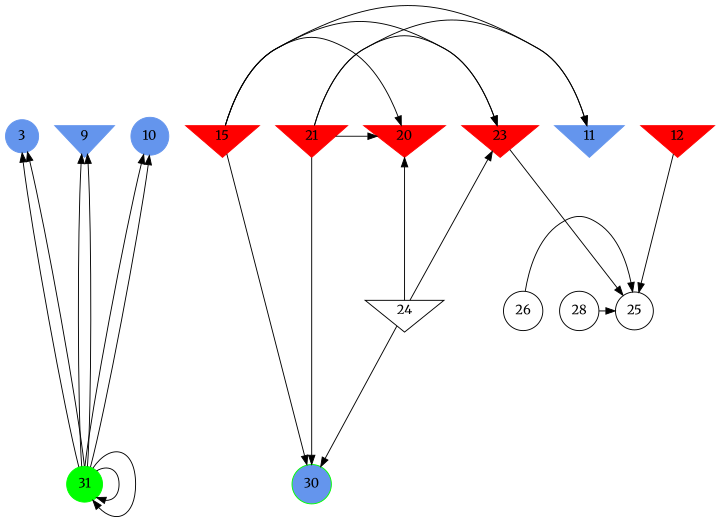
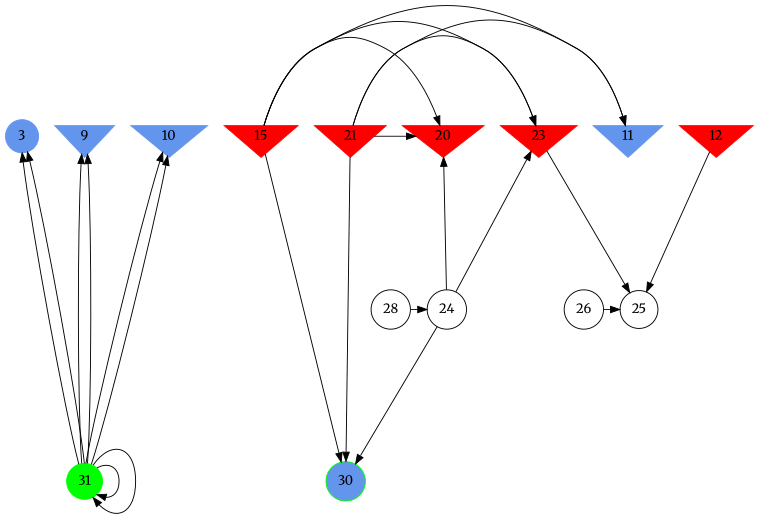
(150, 136) -> (169, 136)
(405, 311) -> (447, 310)
(602, 311) -> (414, 310)
